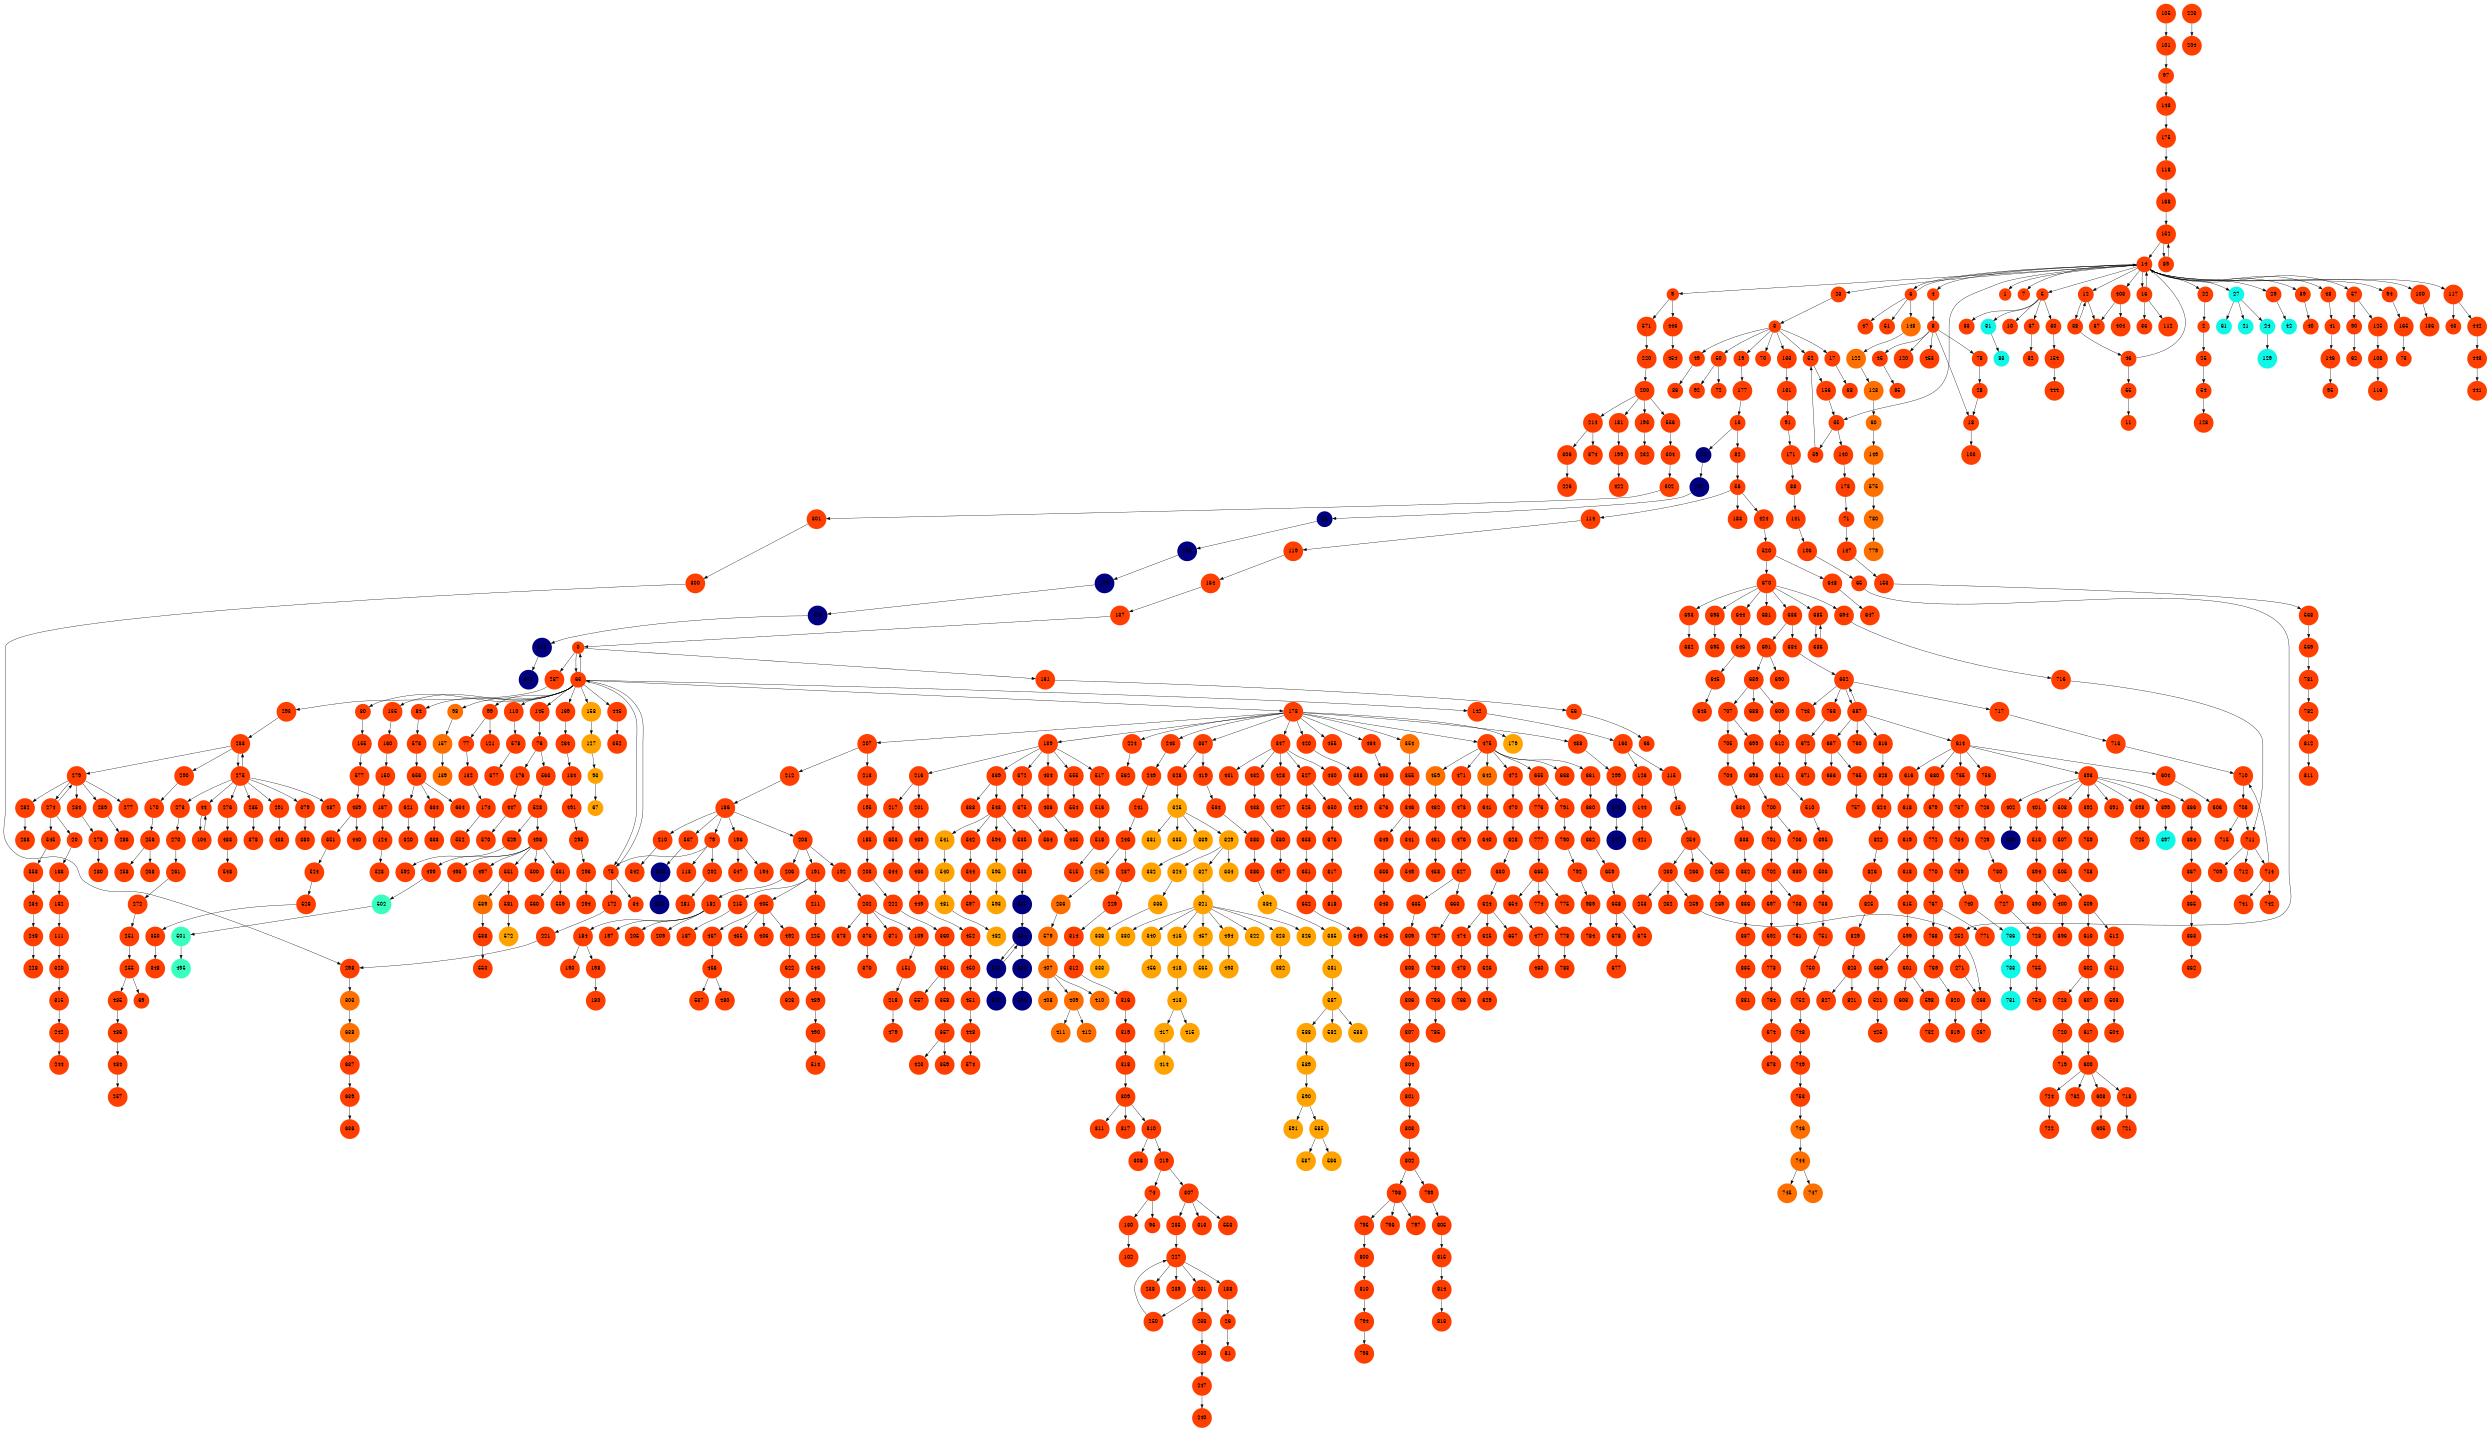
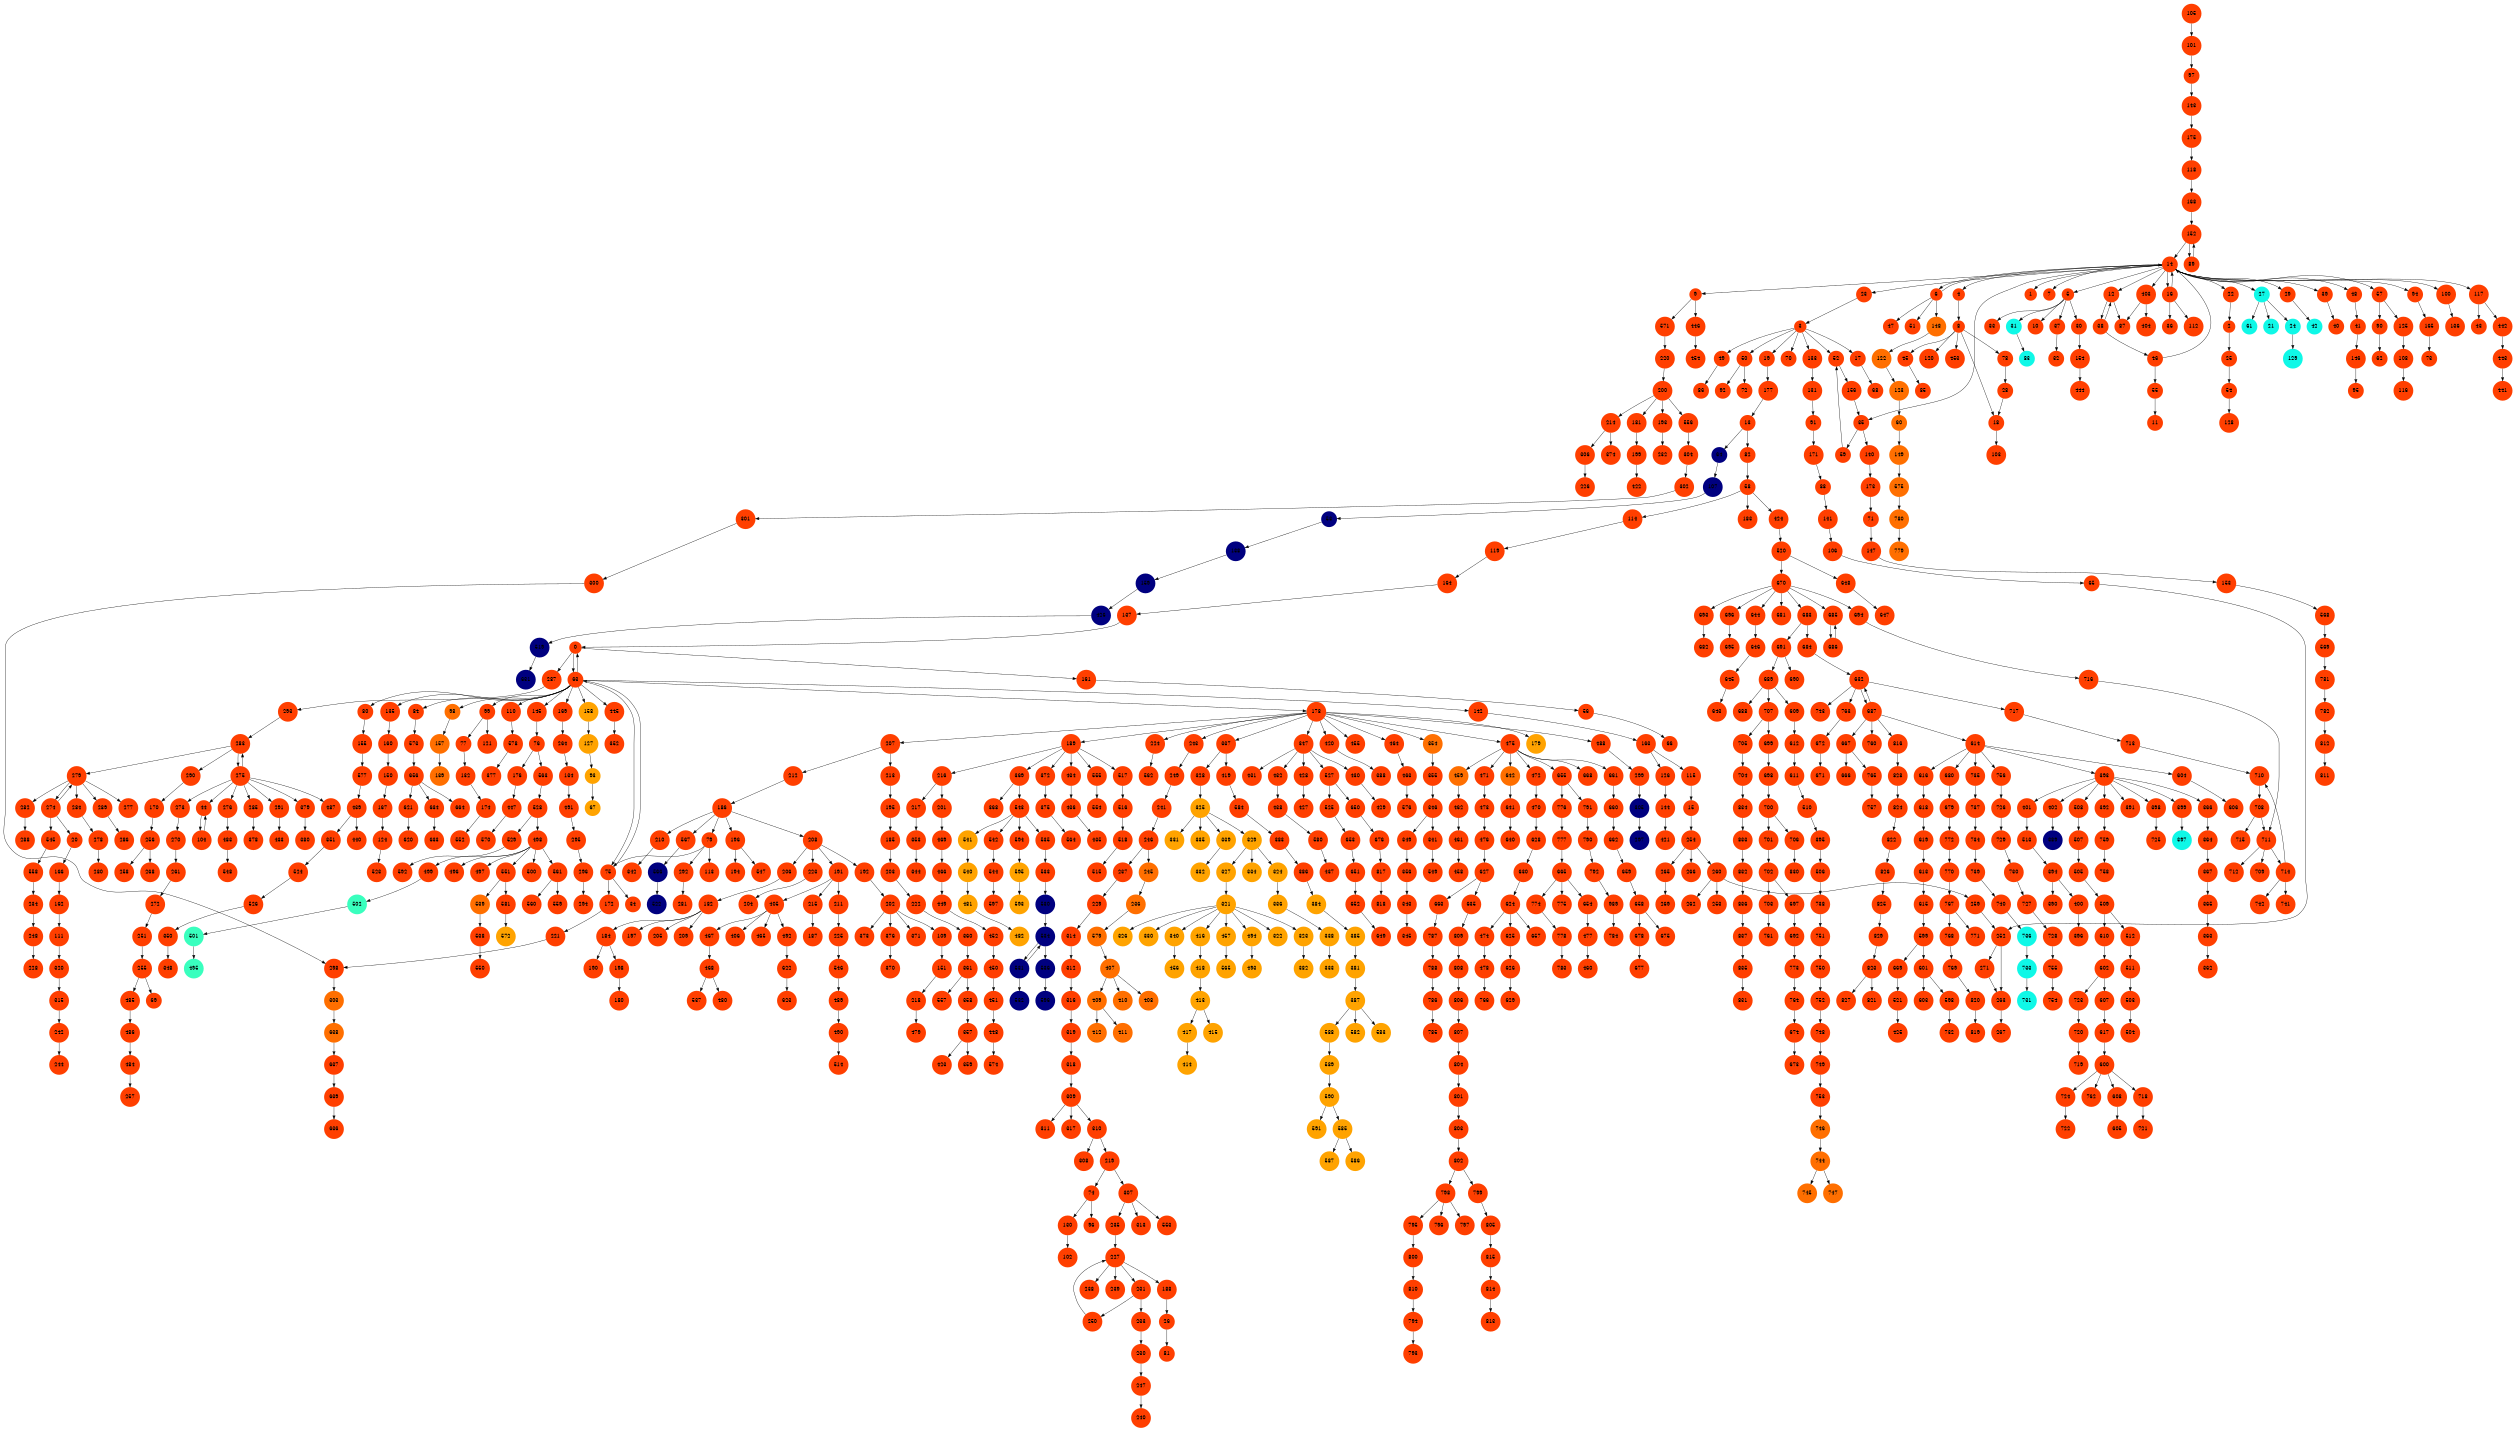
none -> (813, 855)
